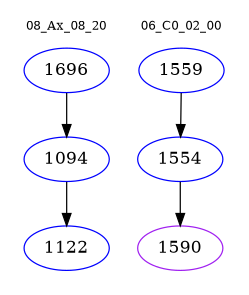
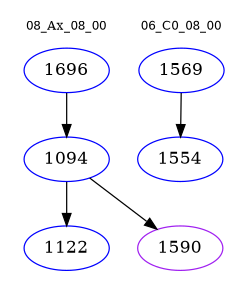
(67, 27) -> (67, 27)
(182, 27) -> (182, 27)
(182, 70) -> (182, 70)
(180, 198) -> (111, 194)
